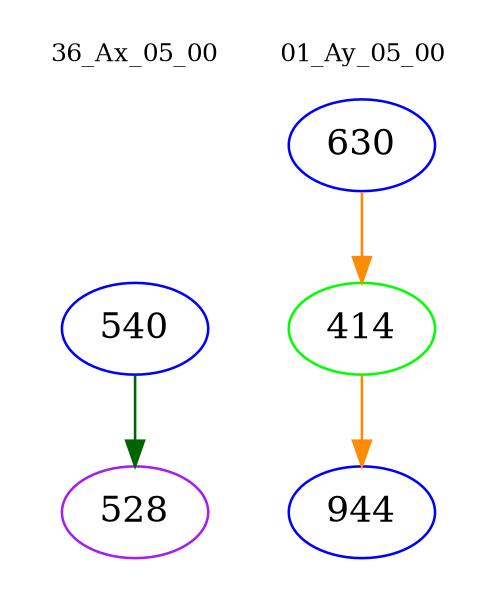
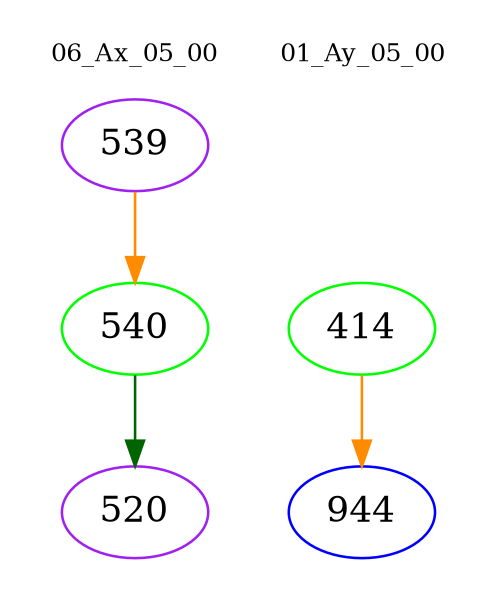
(135, 55) -> (135, 55)
none -> (135, 145)
(362, 145) -> none
(135, 329) -> (135, 329)
(135, 512) -> (135, 512)
